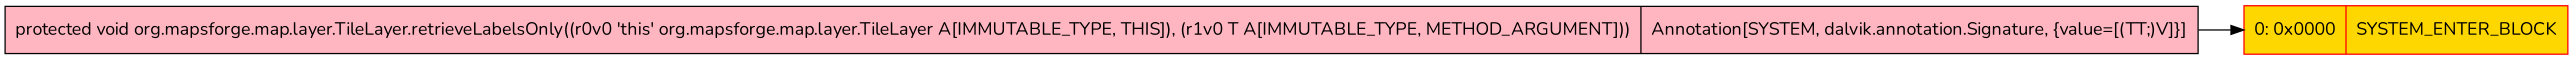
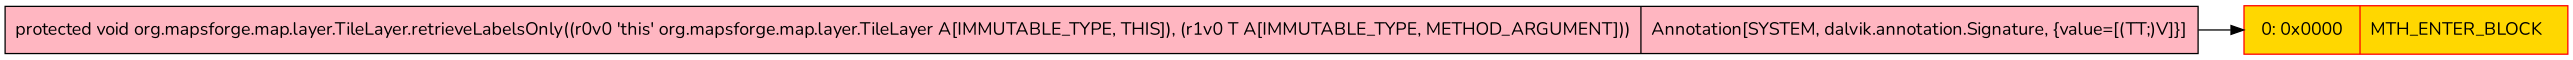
(2457, 29) -> (2457, 29)
